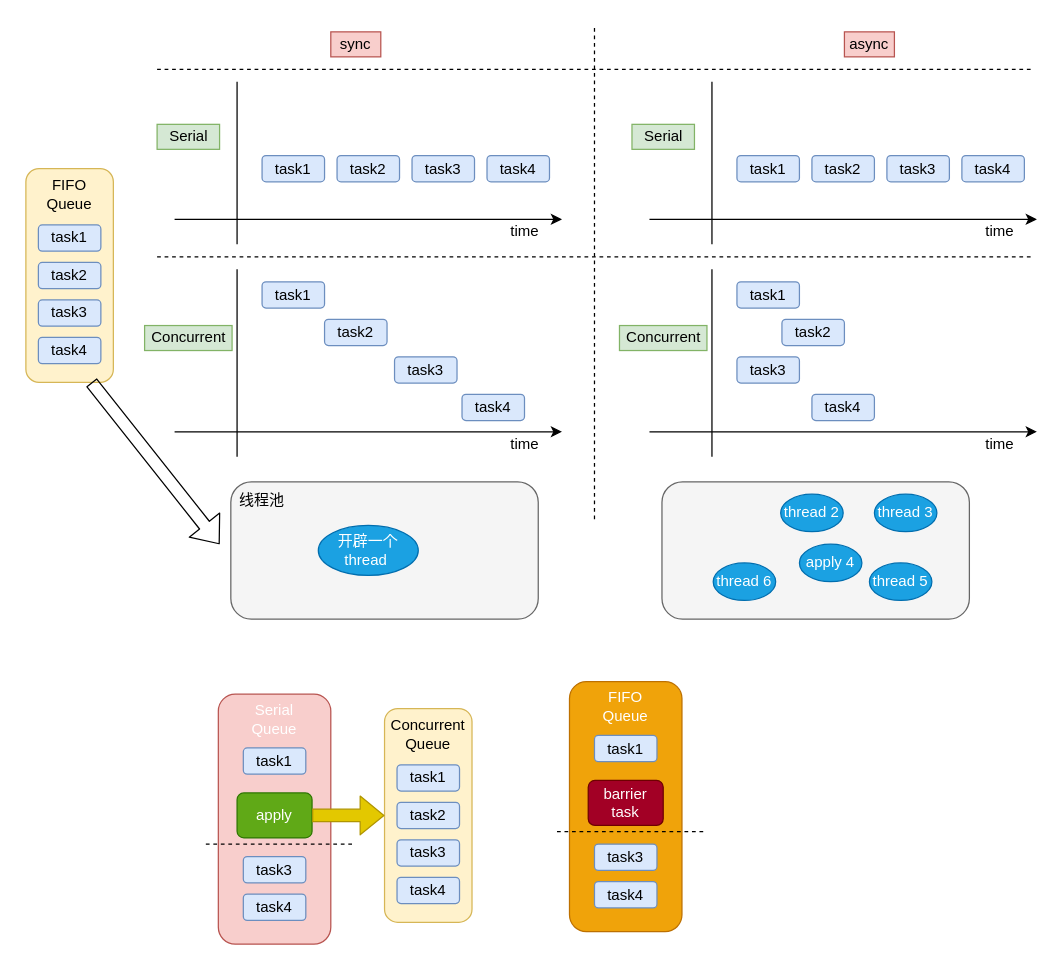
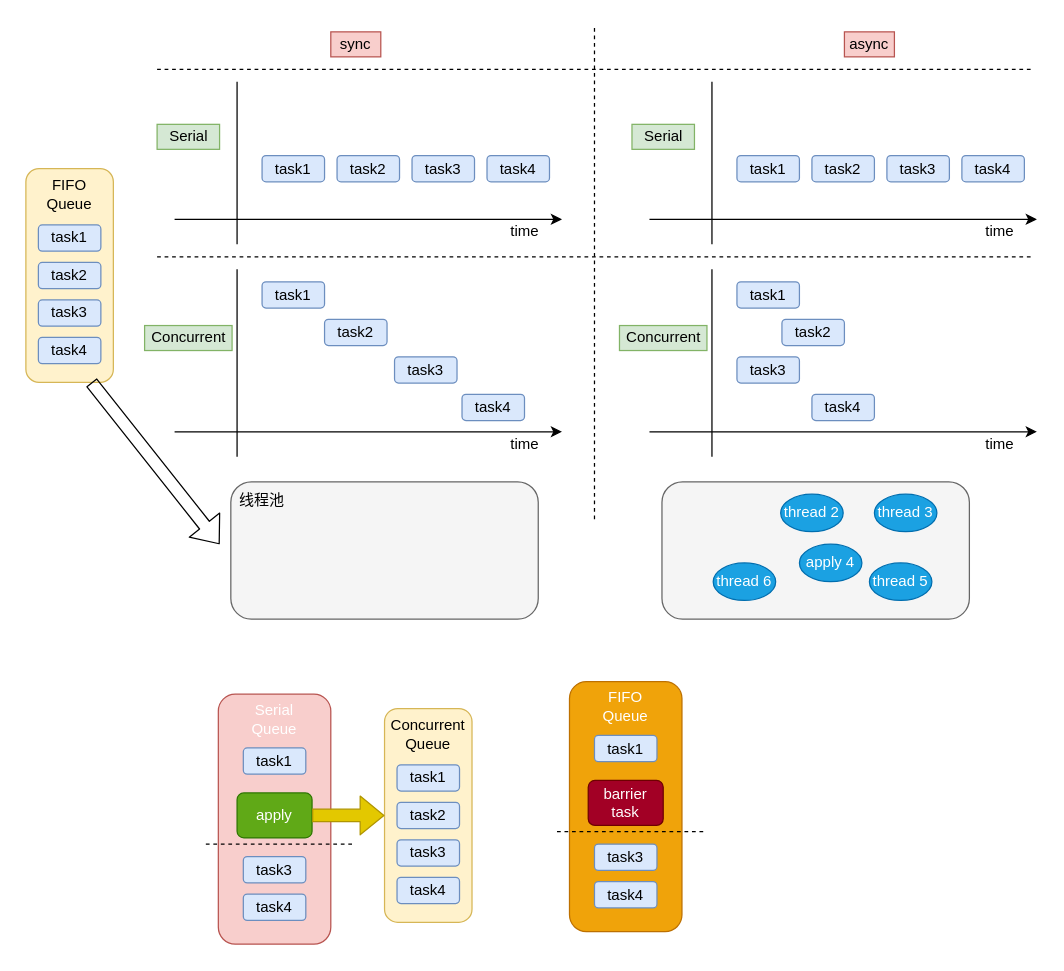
(368, 551) -> none
